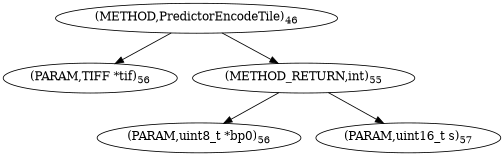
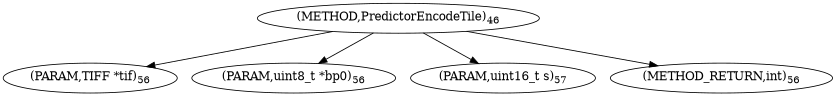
(376, 77) -> (794, 77)
(255, 106) -> (350, 46)
(352, 106) -> (447, 46)
